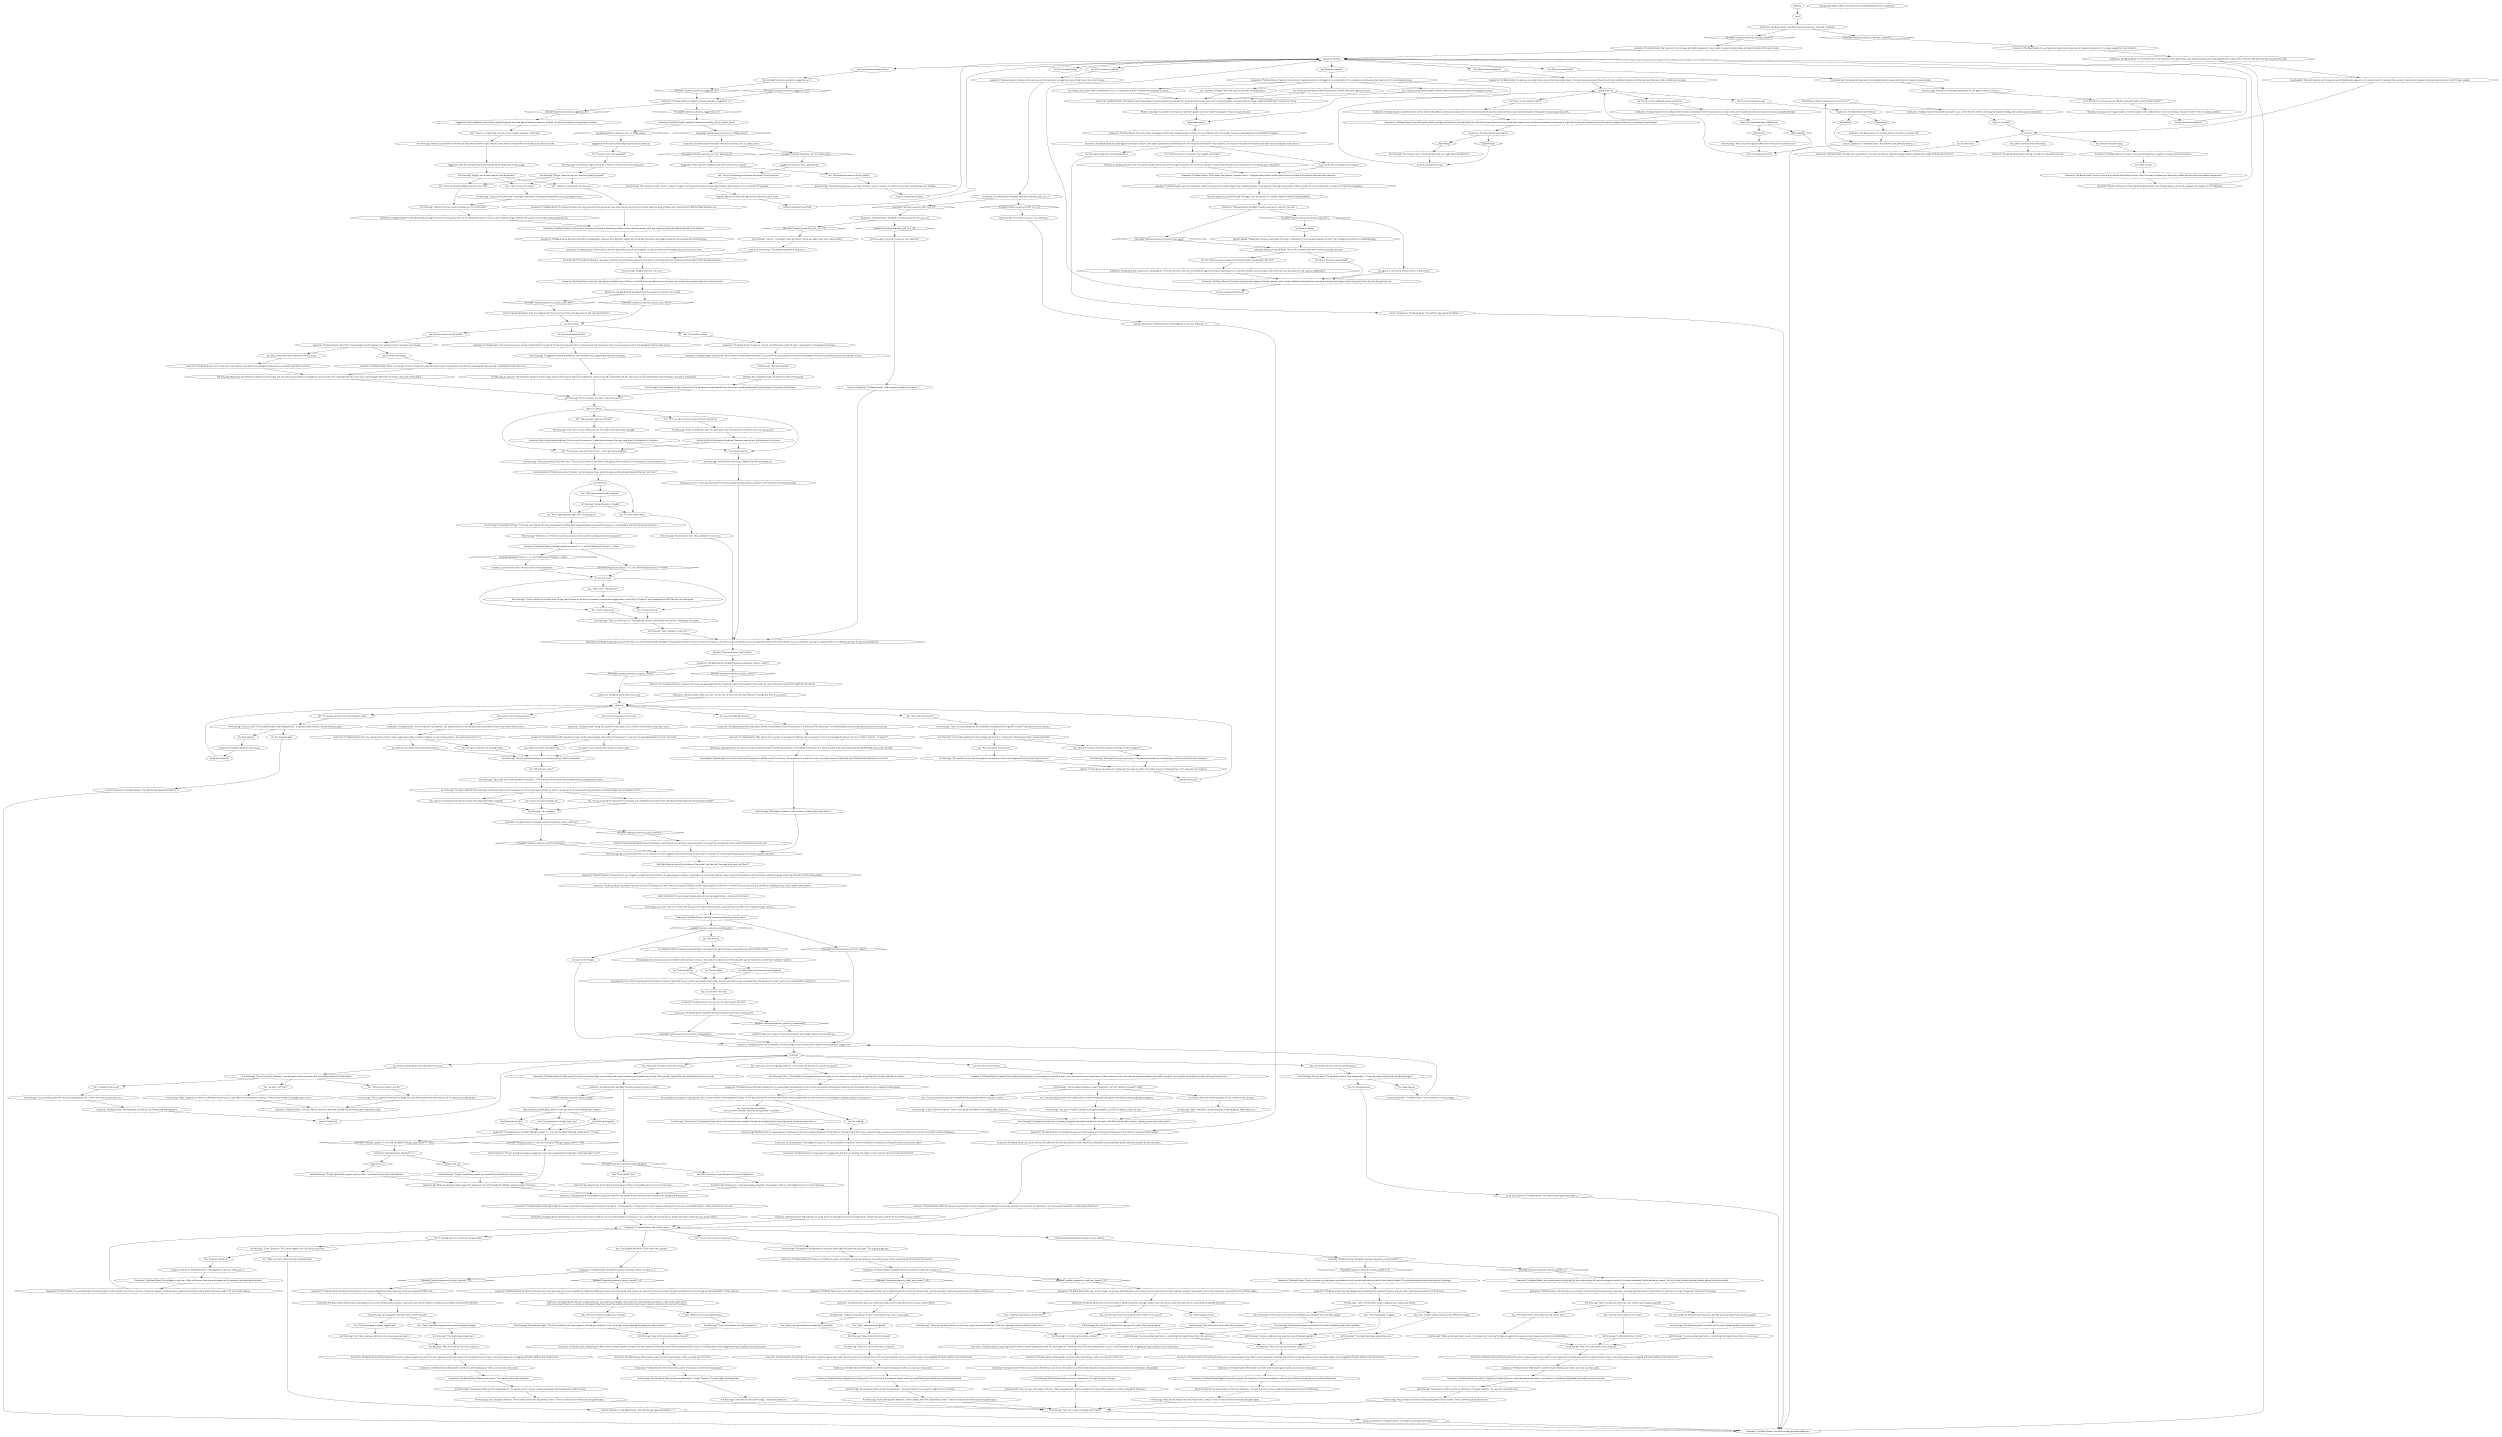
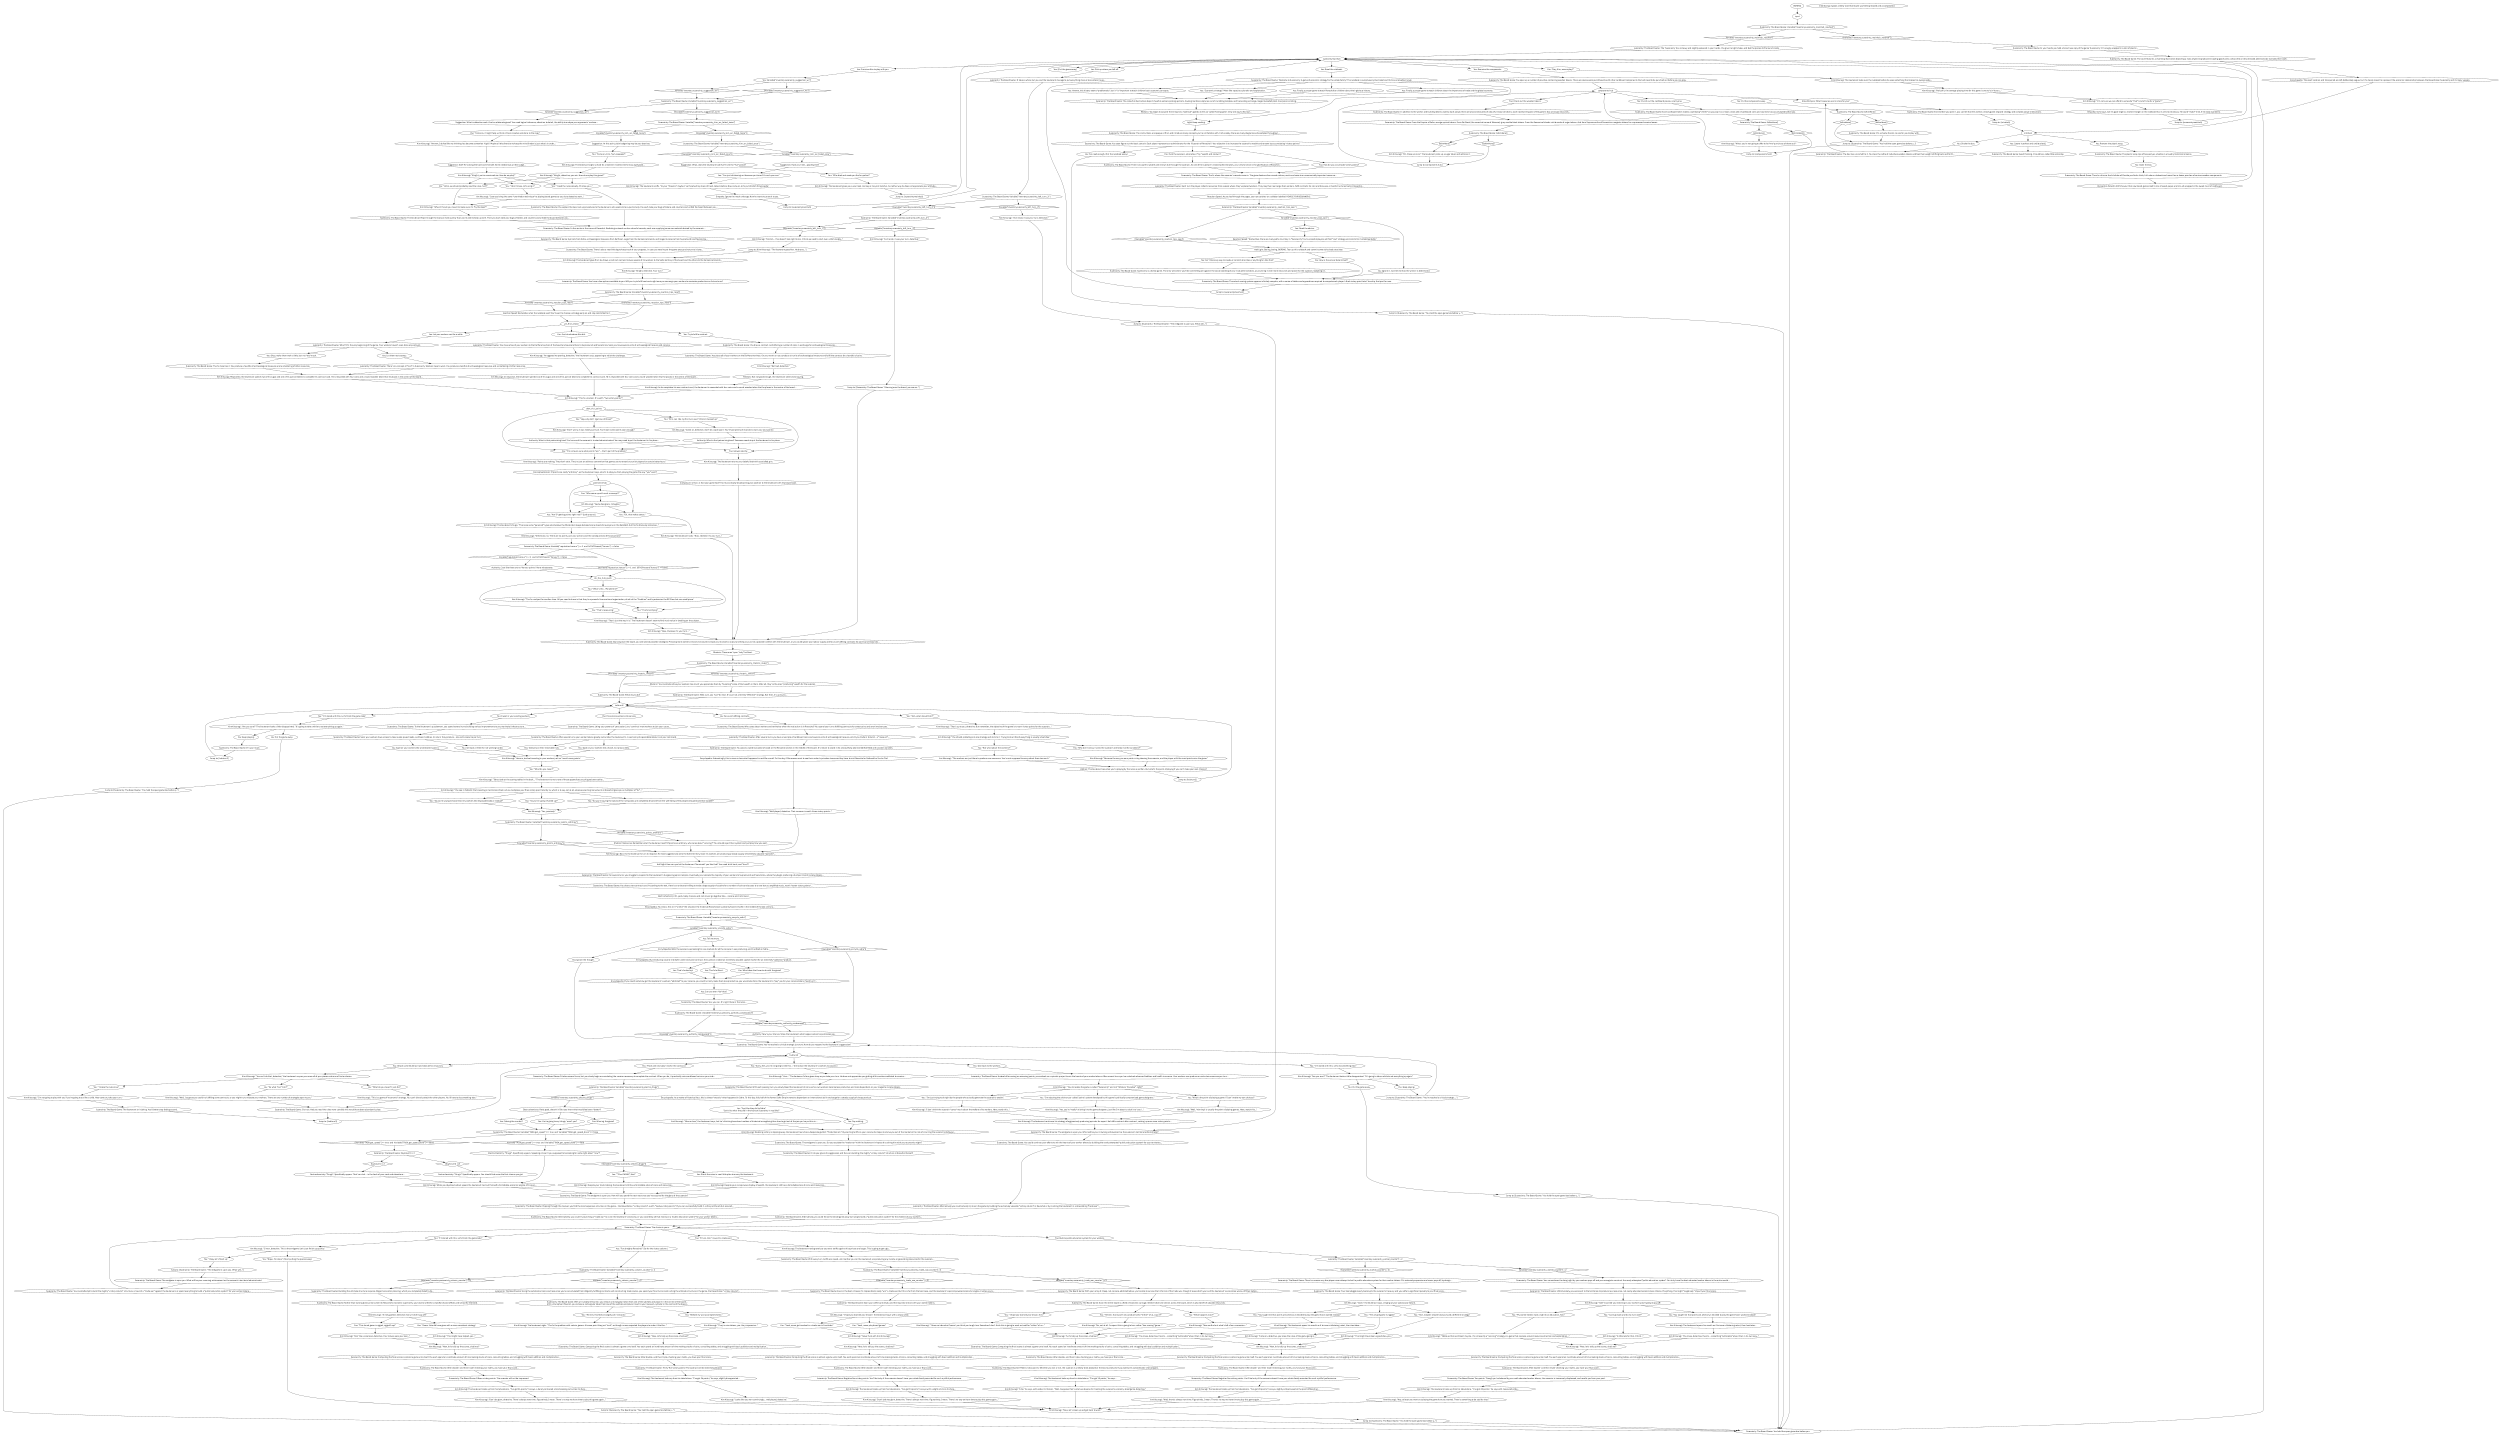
(1674, 96) -> (1707, 96)
